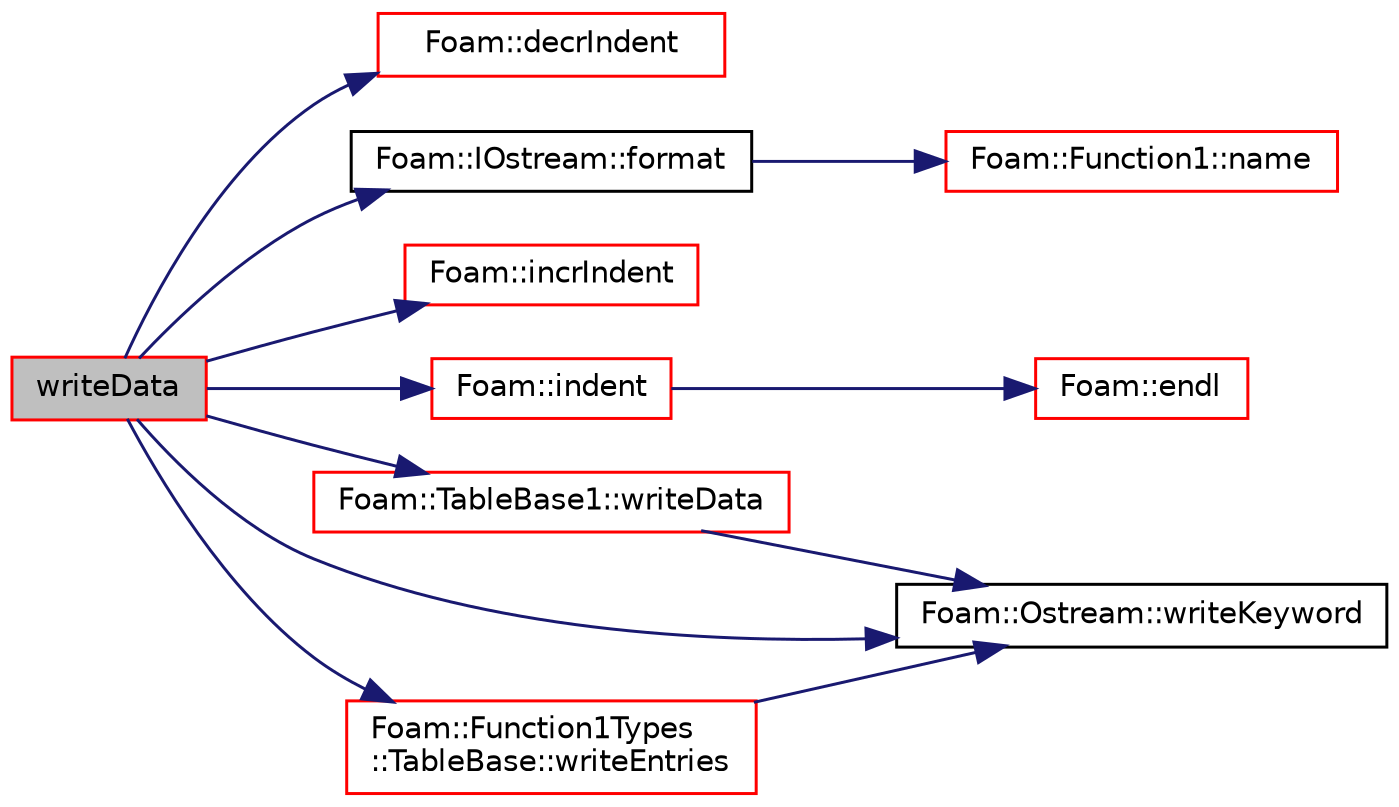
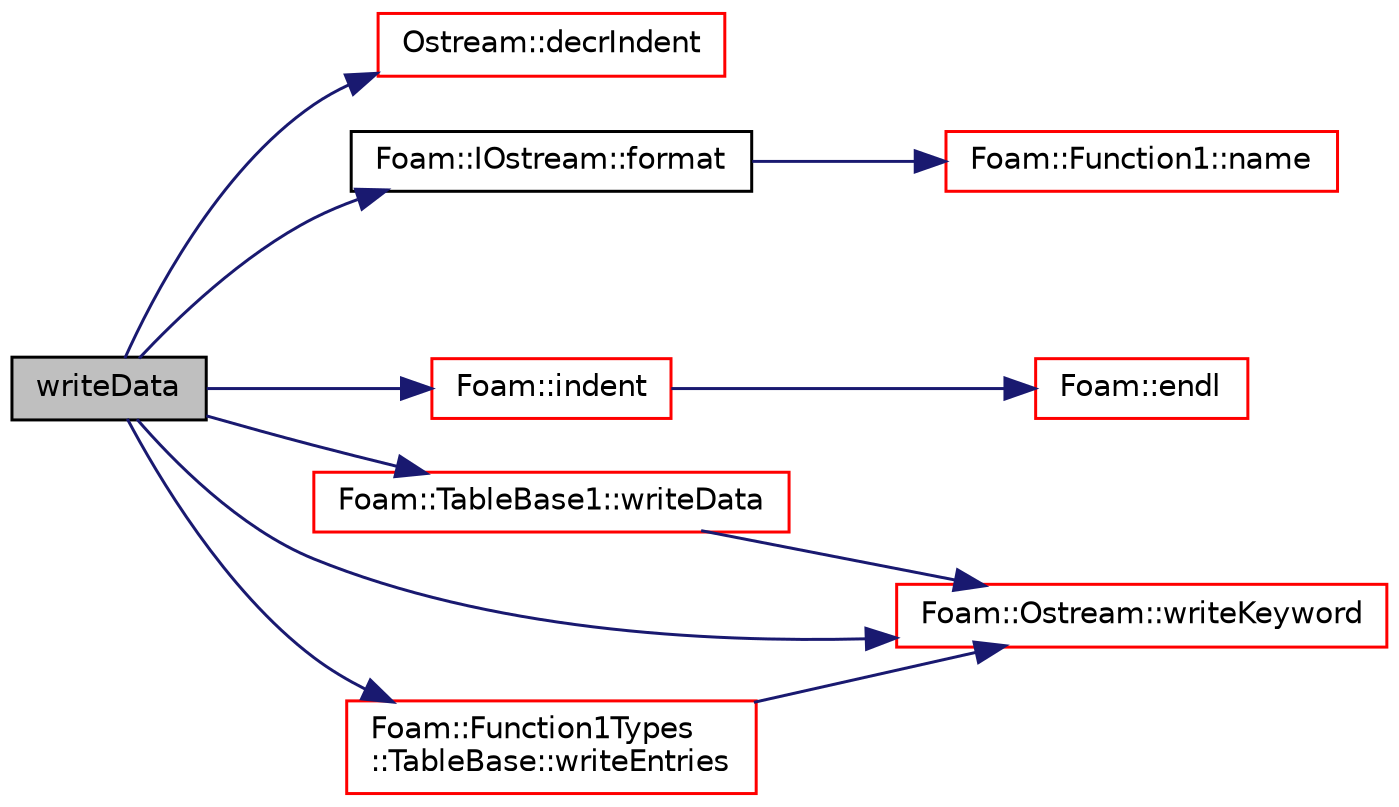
(551, 45) -> (551, 45)
(551, 275) -> none
(109, 389) -> (109, 389)
(1142, 616) -> (1142, 616)
